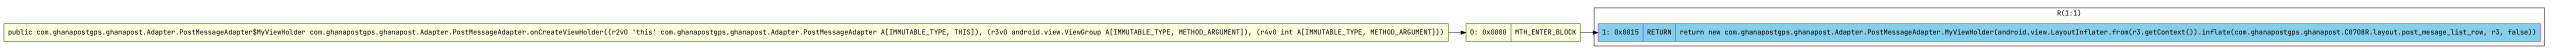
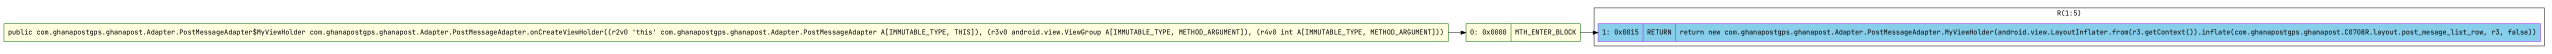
(2069, 14) -> (2069, 14)
